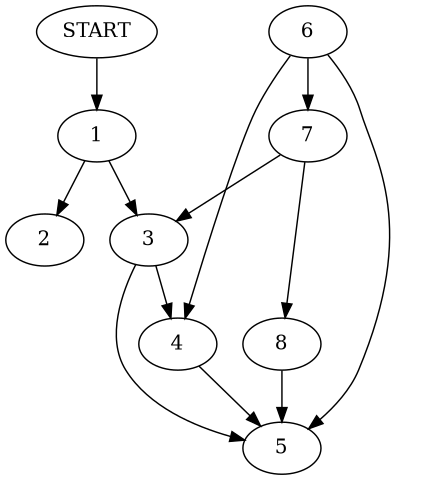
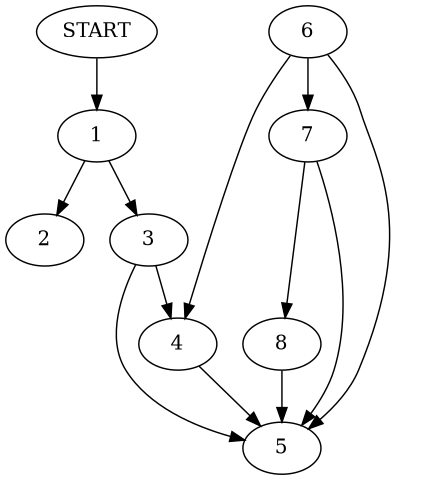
(239, 181) -> (343, 289)
